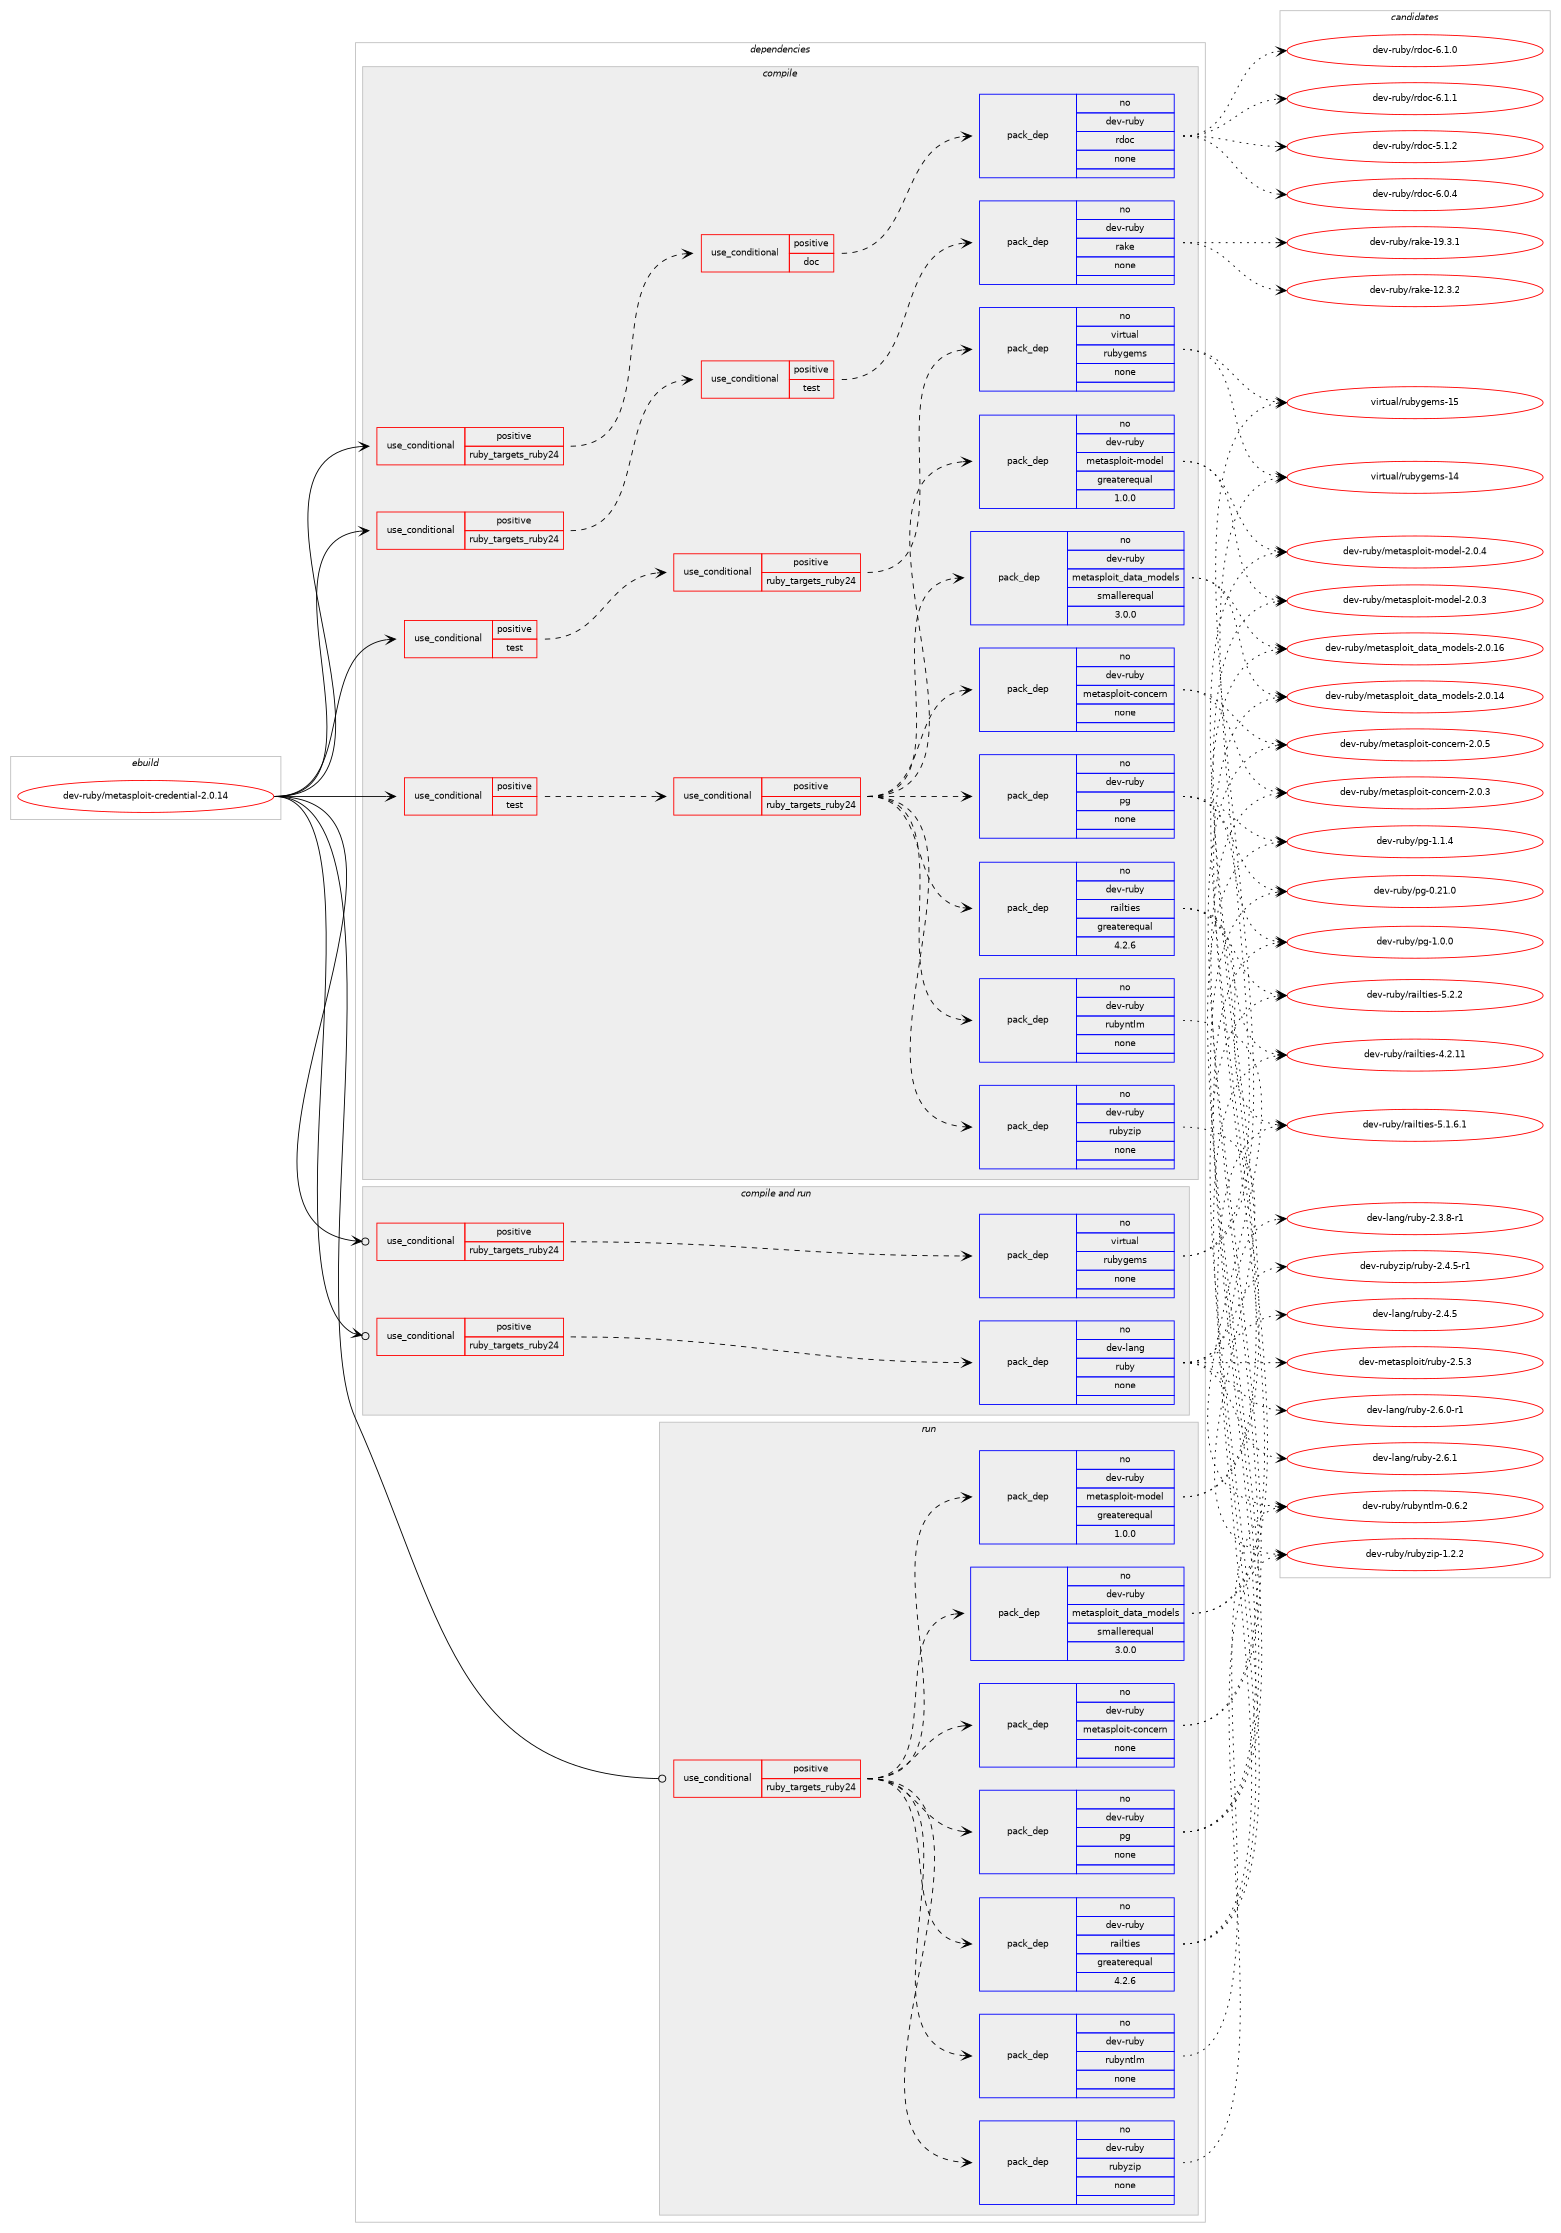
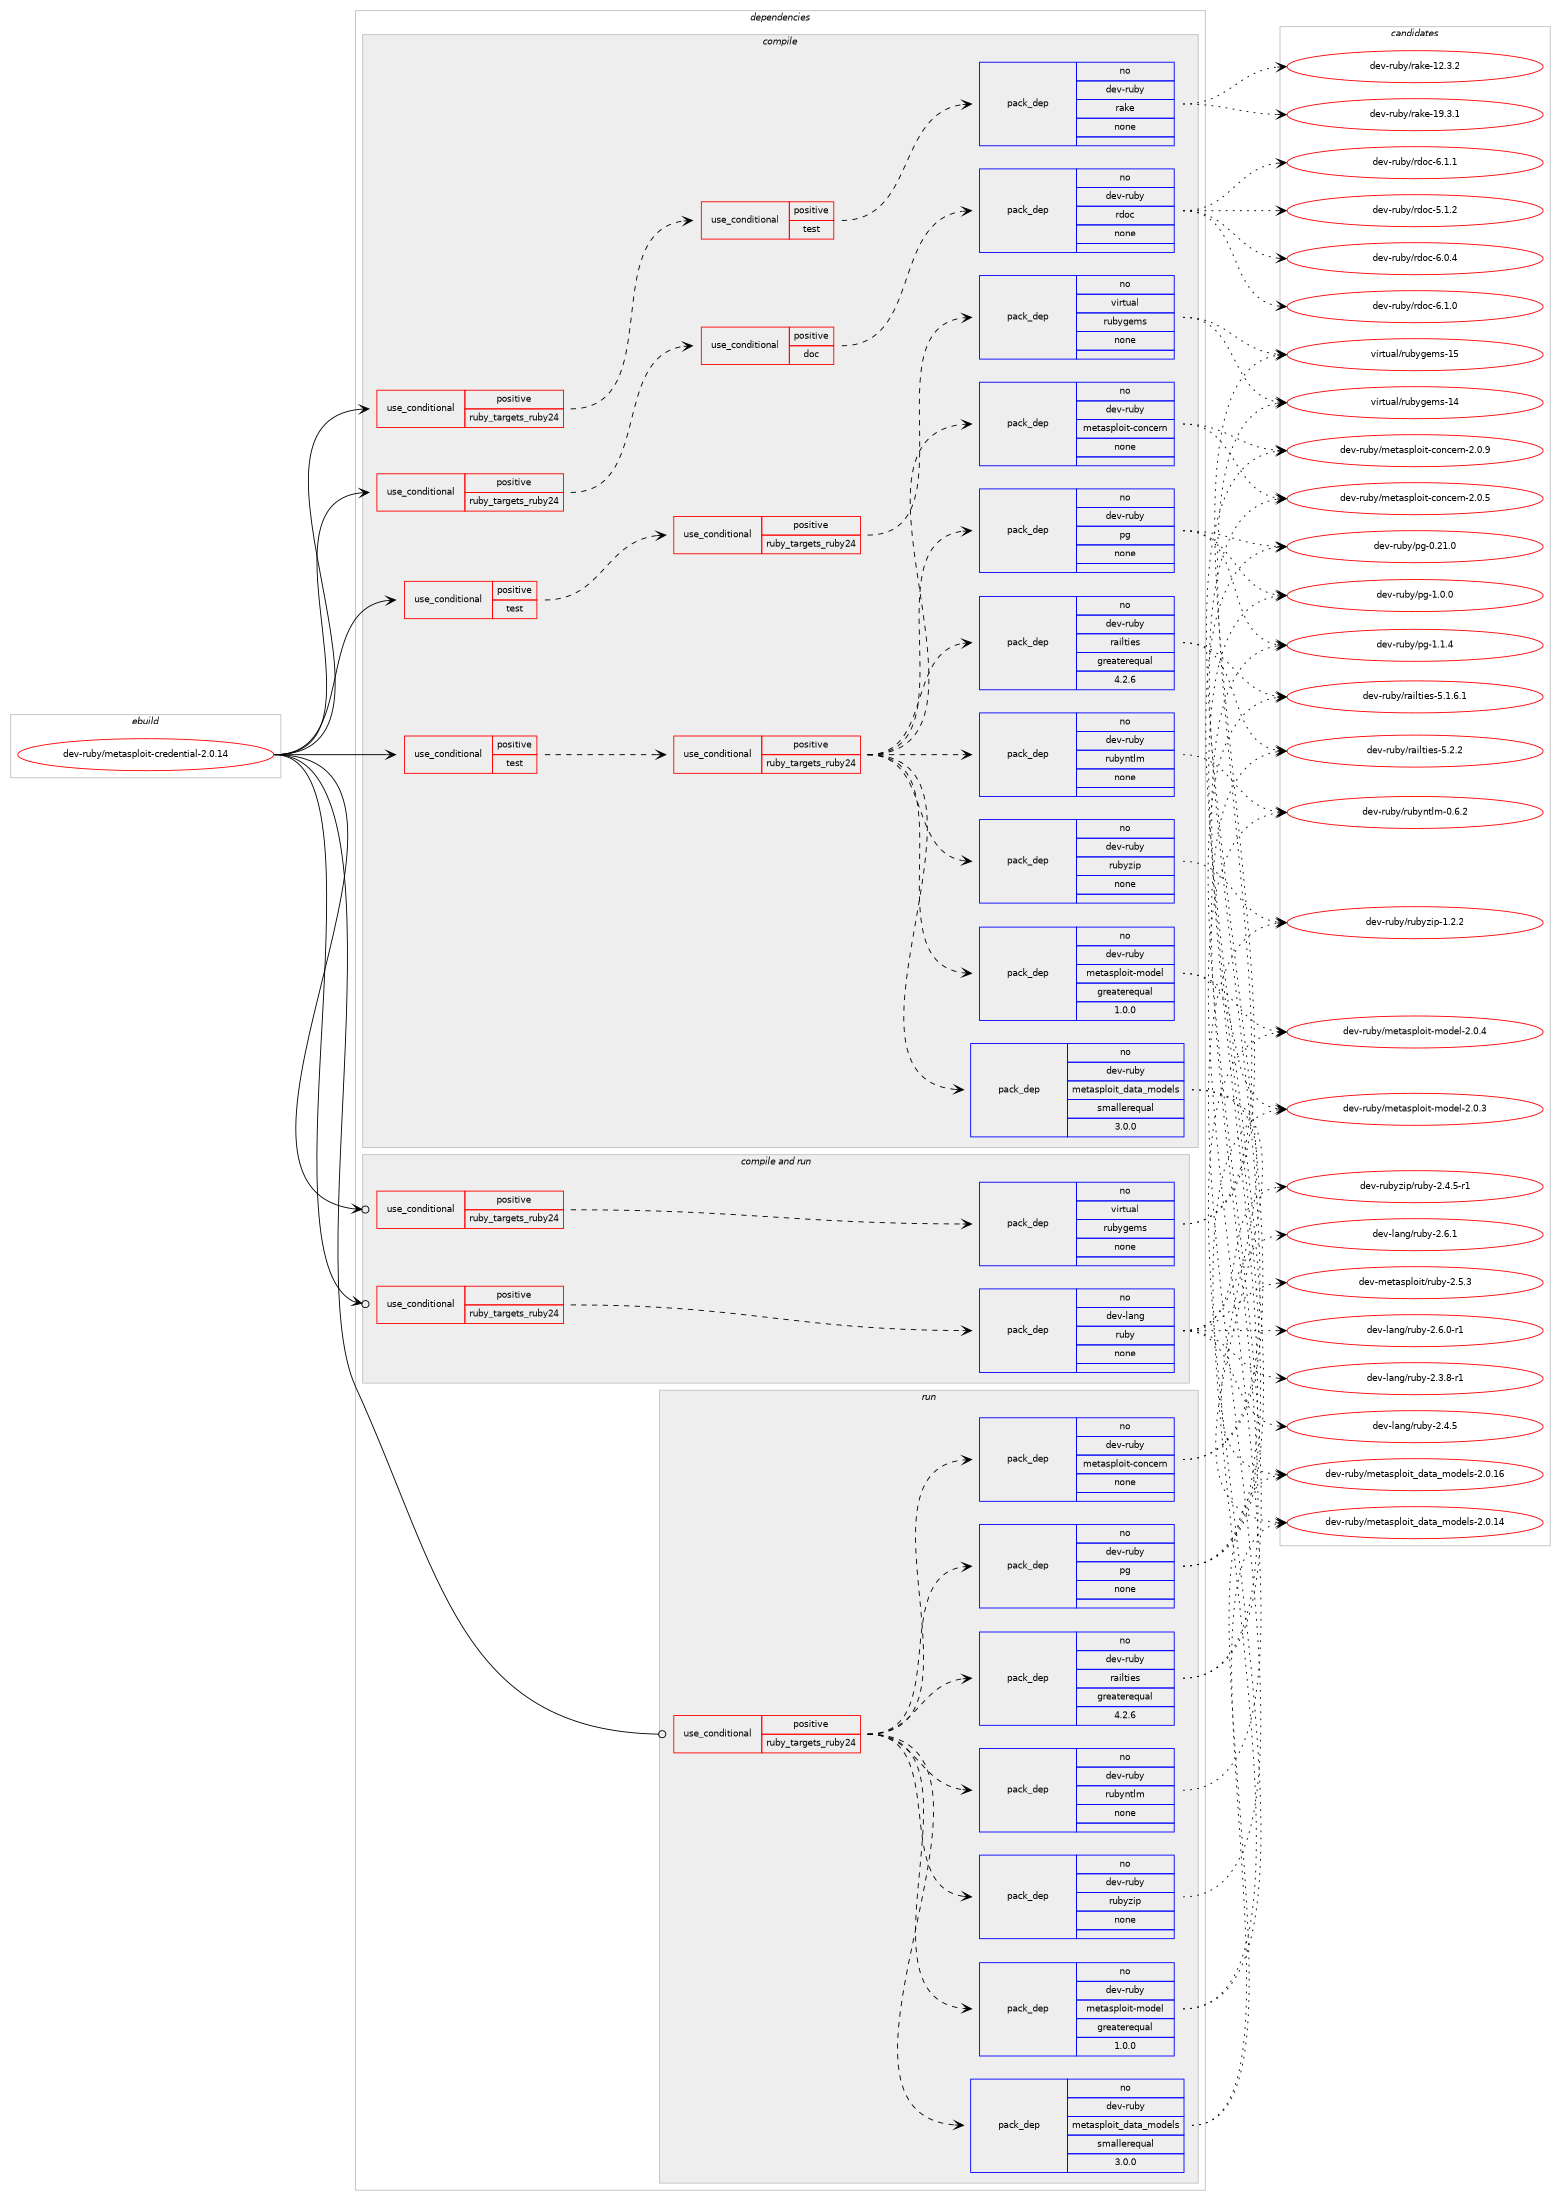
(1415, 793) -> (1415, 451)
(1415, 1055) -> none
